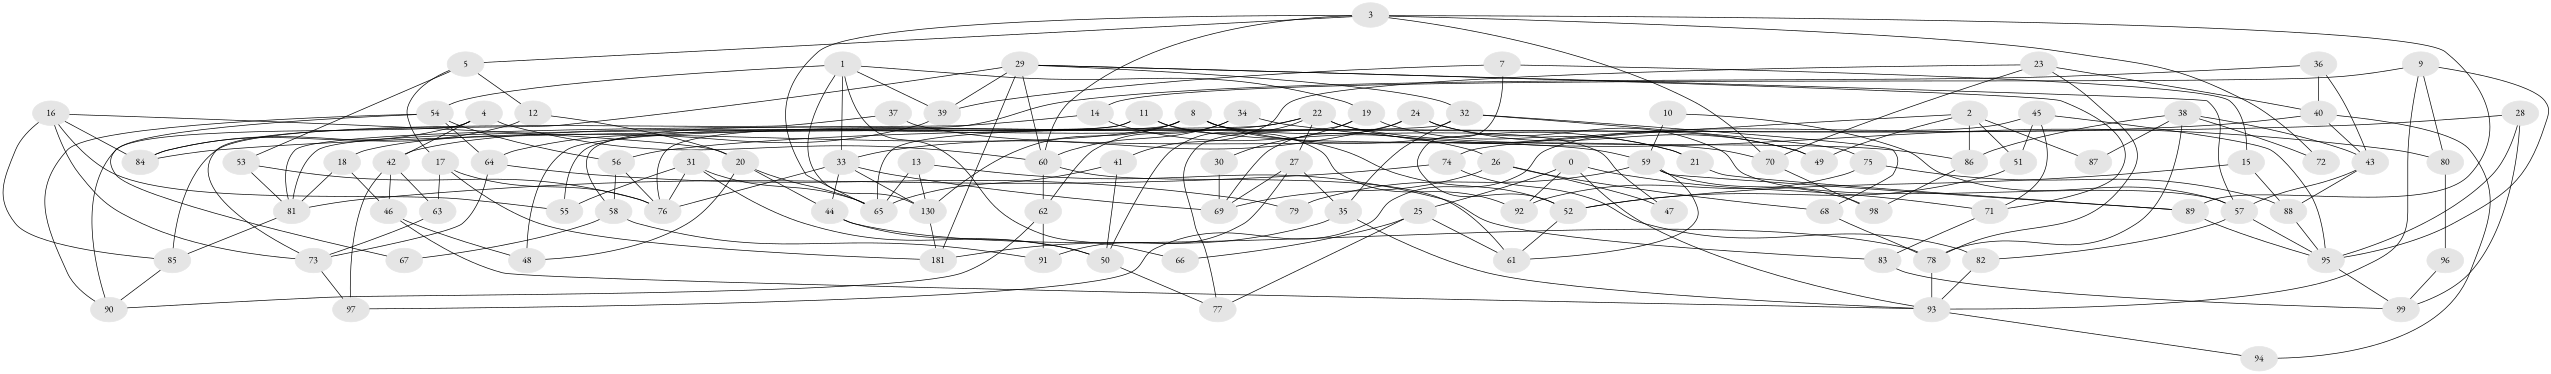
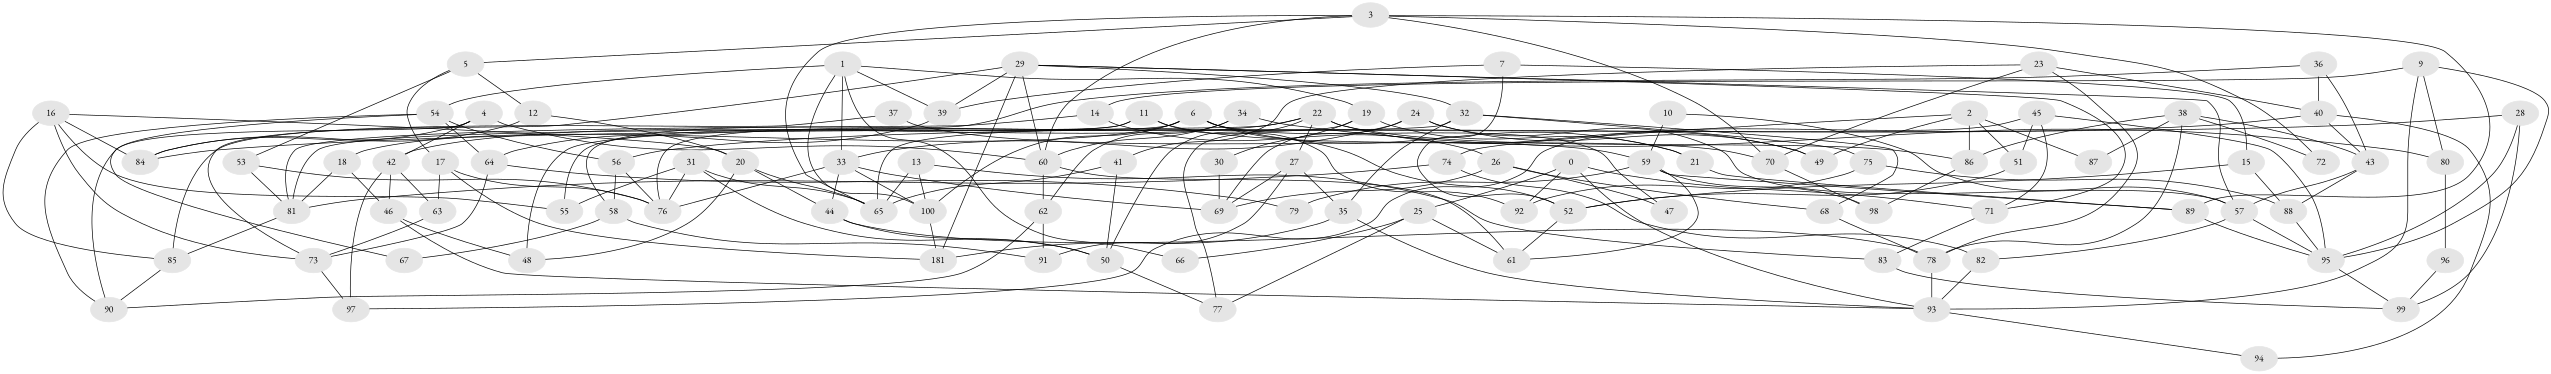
(1193, 113) -> (1193, 113)
(928, 211) -> (928, 211)
